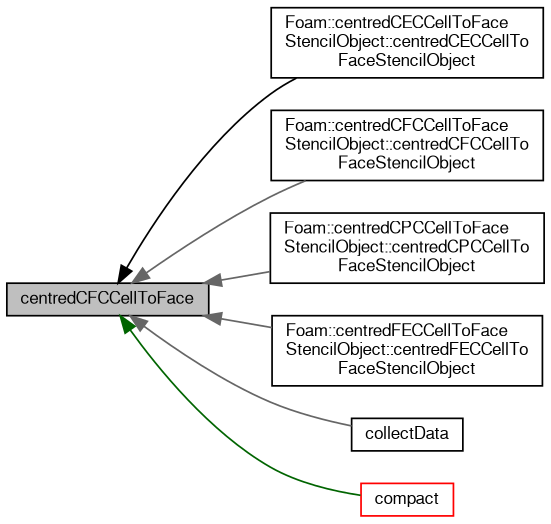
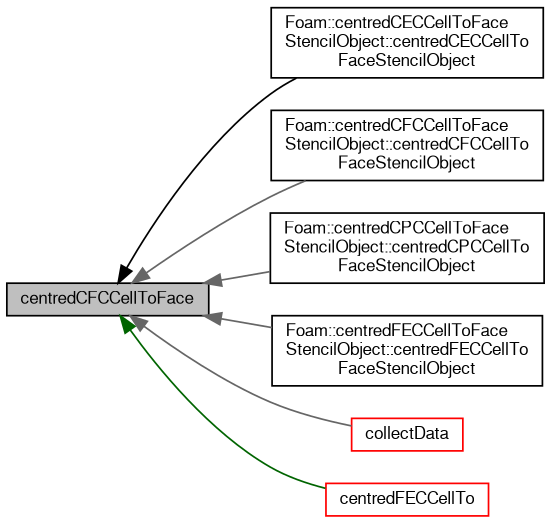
(407, 435) -> (407, 435)
(407, 500) -> (407, 500)
